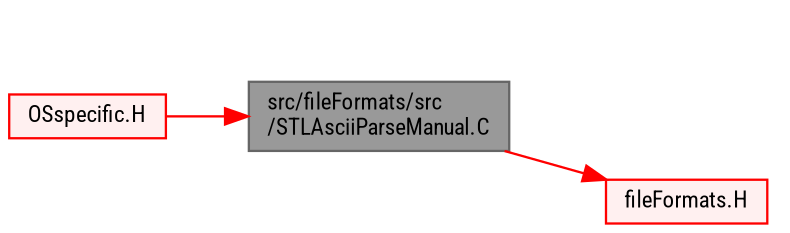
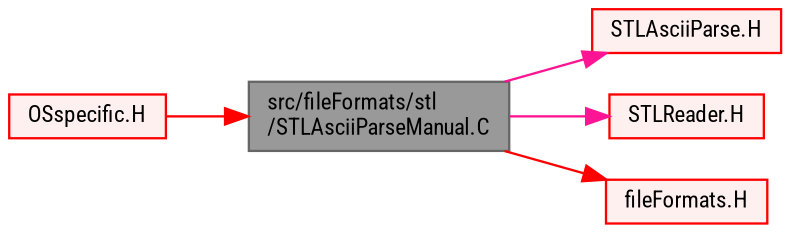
none -> (687, 31)
(379, 116) -> (379, 116)
none -> (687, 116)
